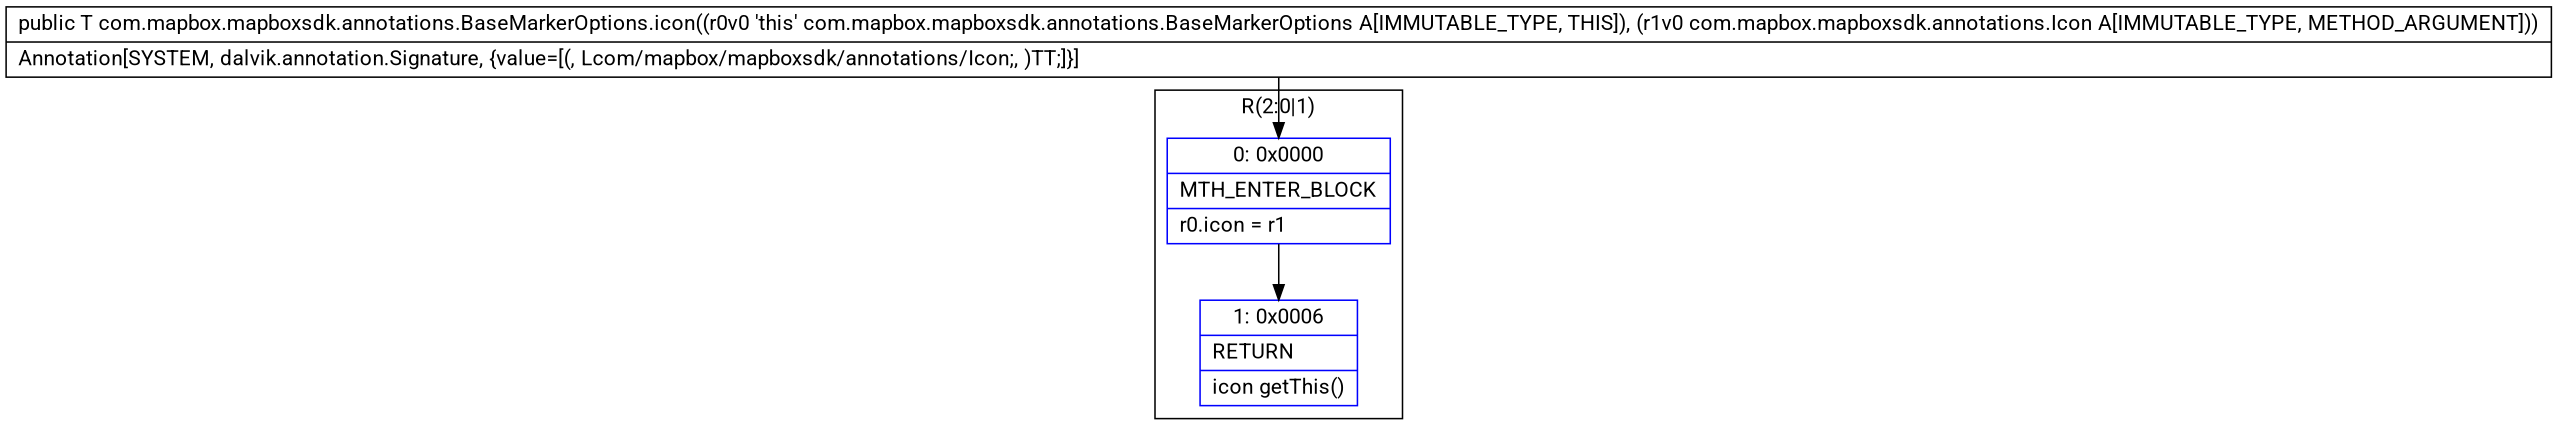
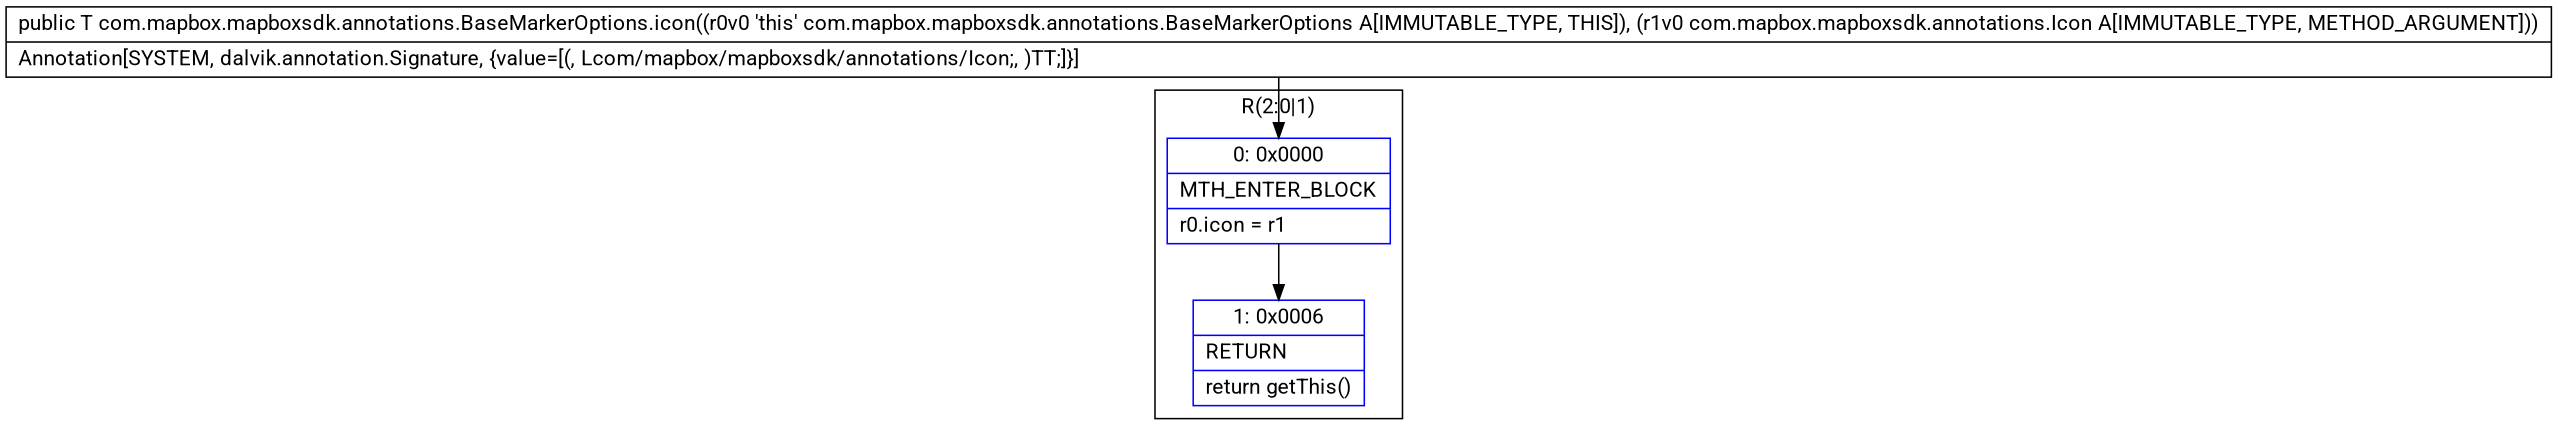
(1279, 387) -> (1279, 387)
